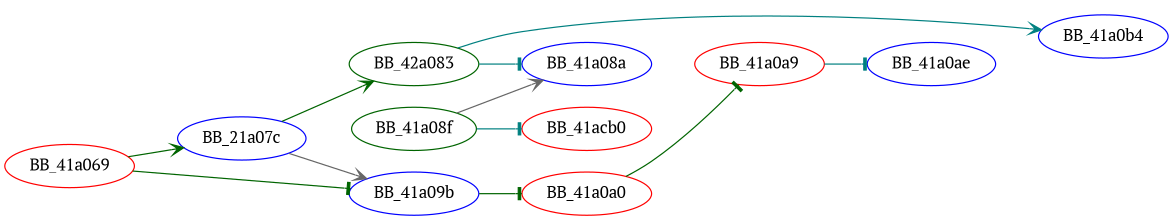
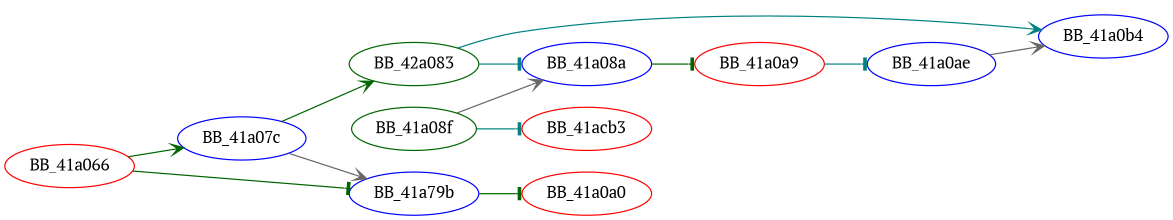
none -> (1011, 51)
(587, 129) -> (587, 129)
(683, 137) -> (670, 64)
(242, 138) -> (242, 138)
(70, 166) -> (70, 166)
(414, 194) -> (414, 194)
